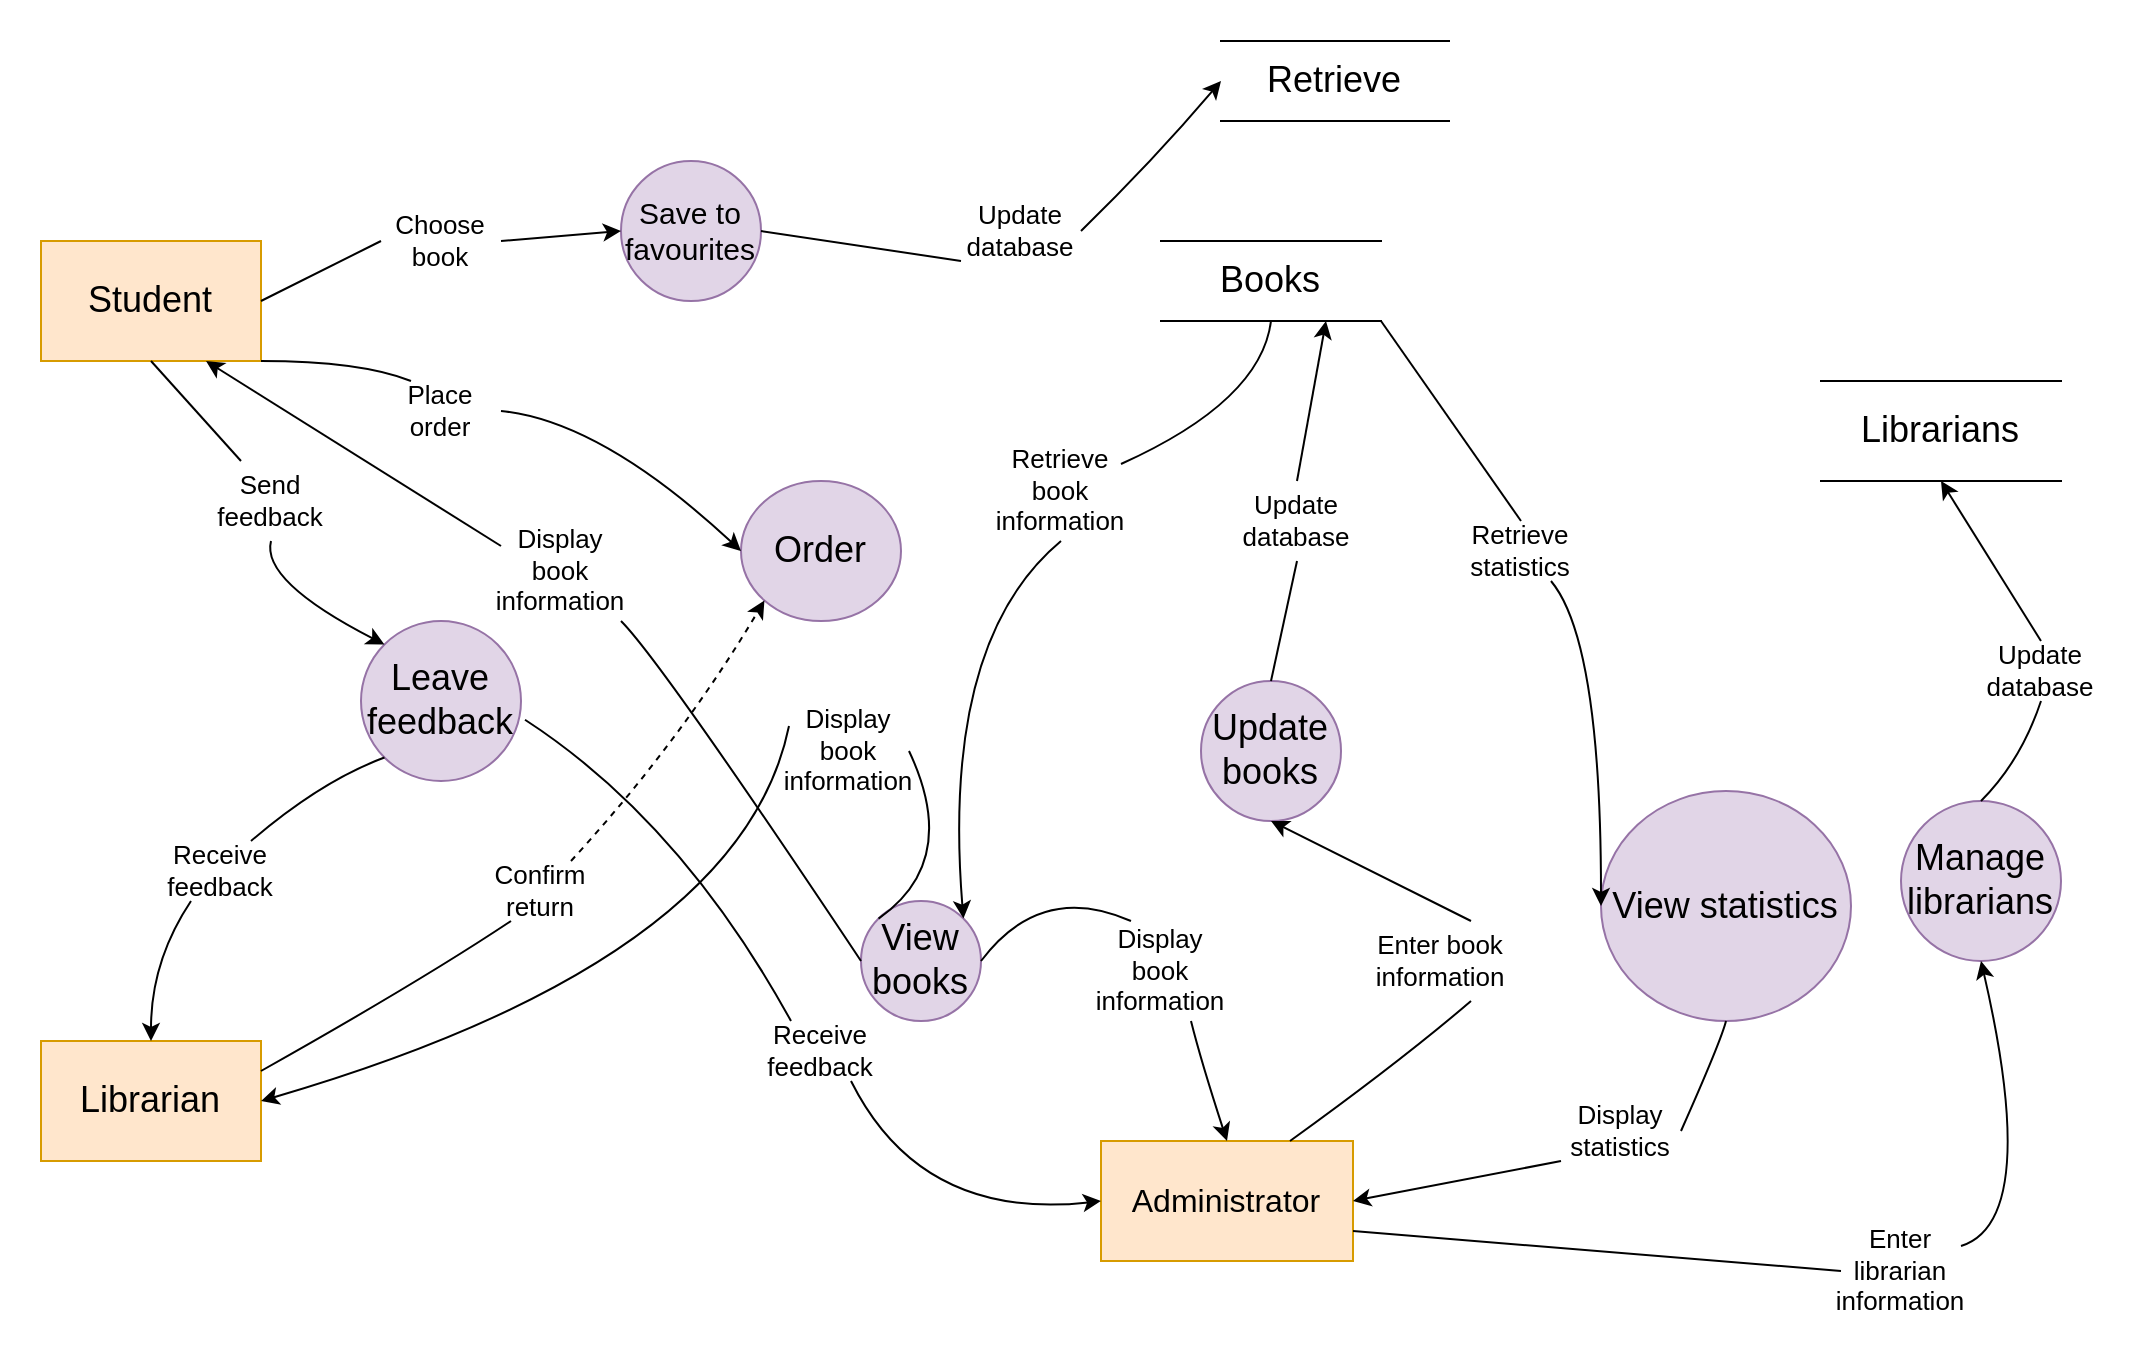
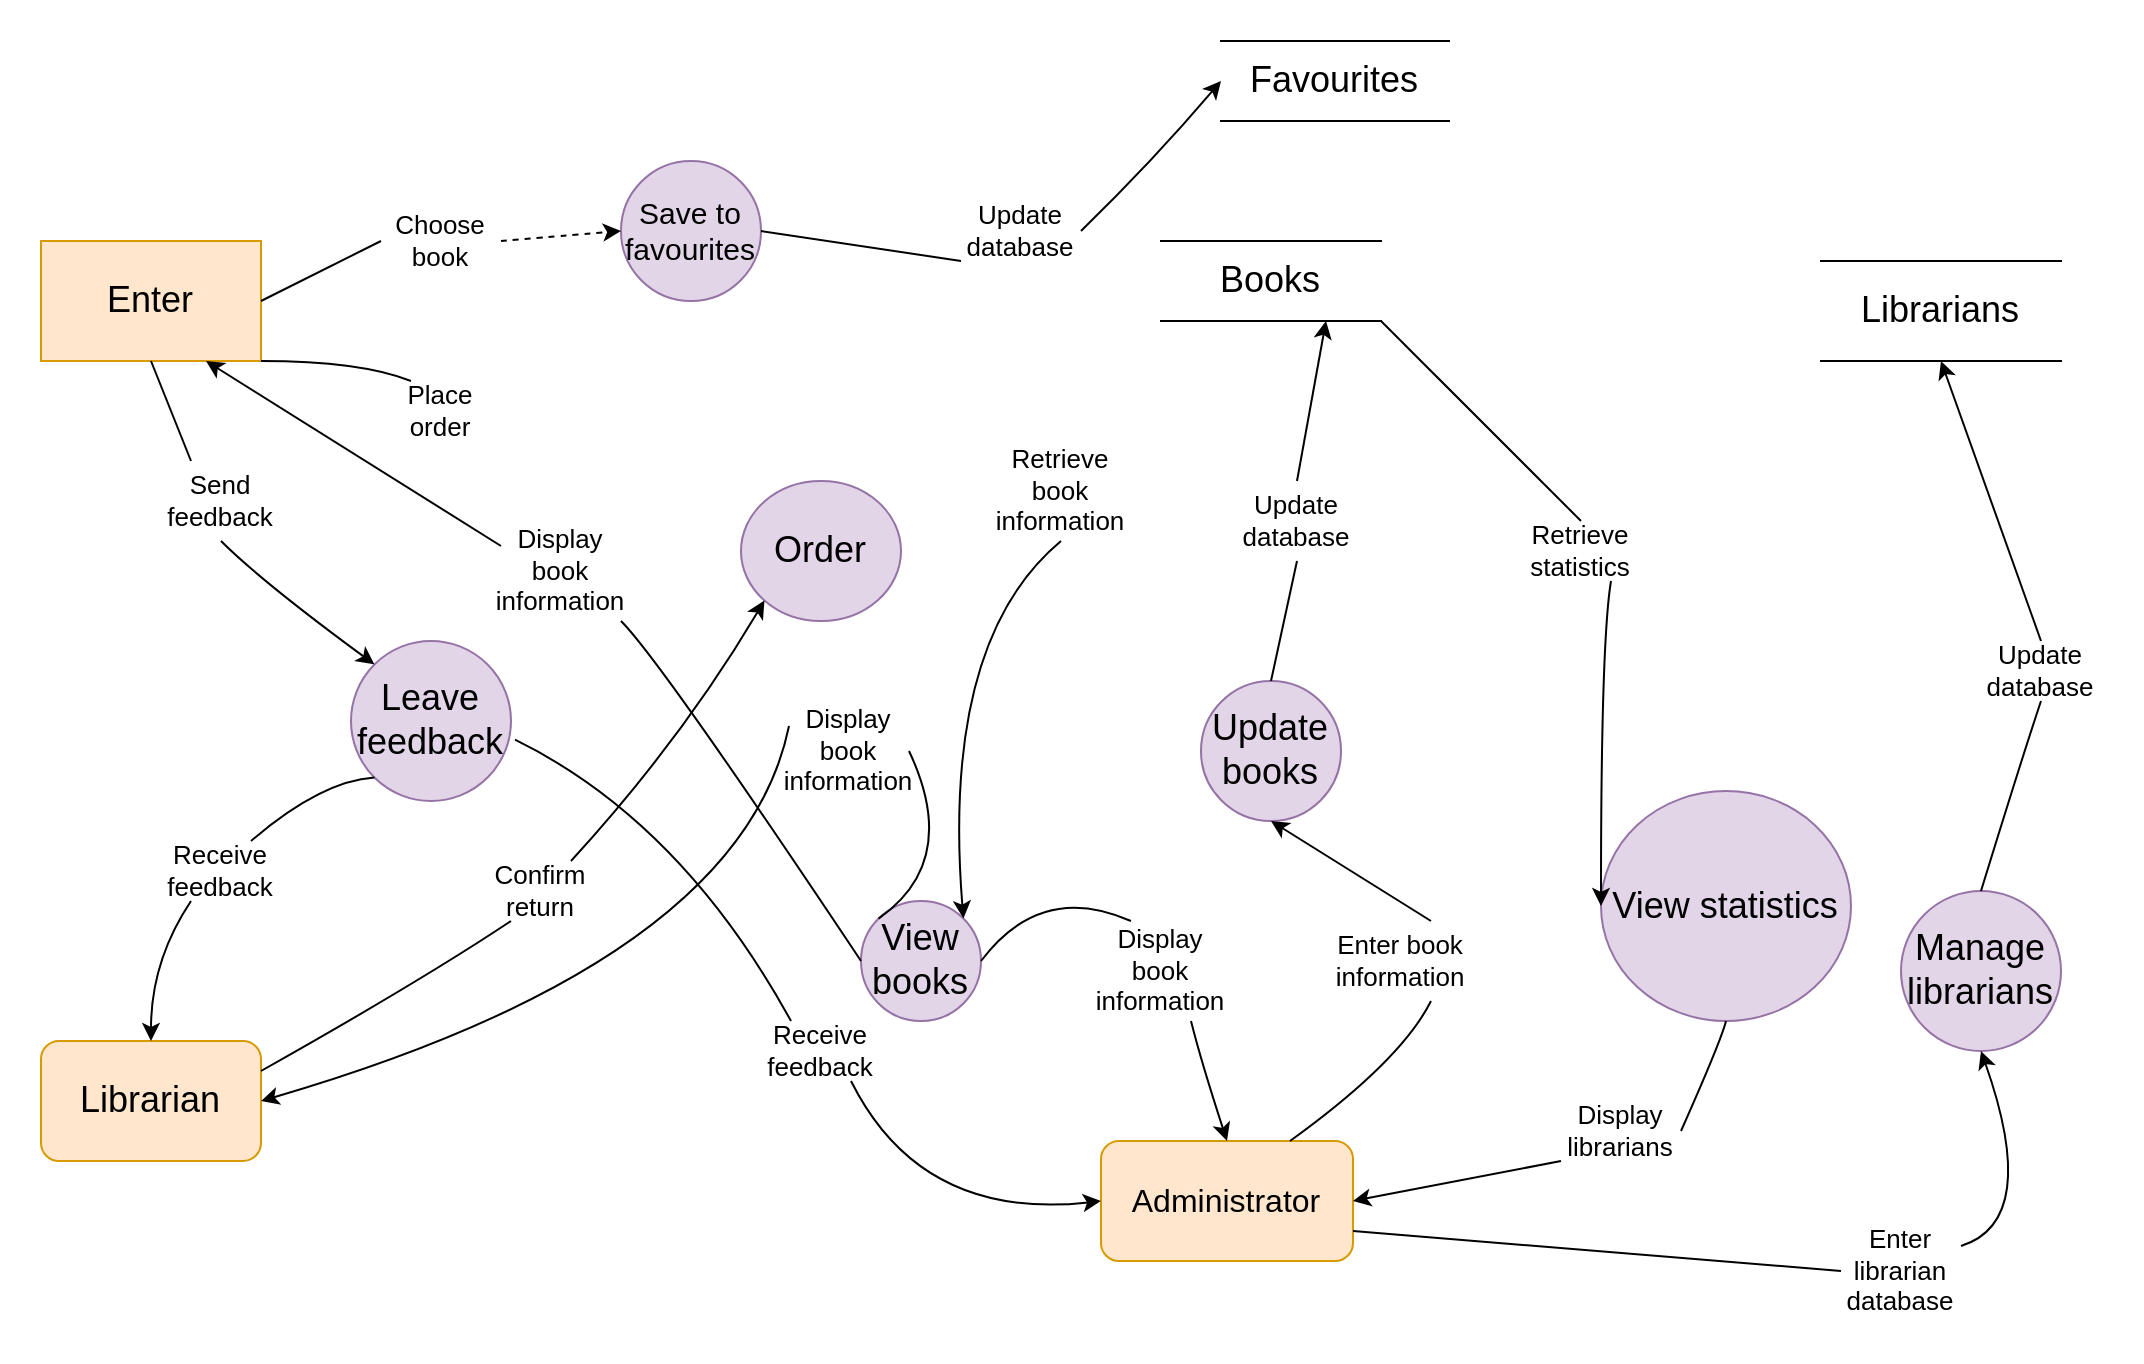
(1335, 81) -> (1335, 81)
(558, 236) -> (558, 236)
(151, 301) -> (151, 301)
(1212, 411) -> none
(1941, 431) -> (1941, 311)
(626, 459) -> none
(271, 501) -> (221, 501)
(1521, 551) -> (1581, 551)
(441, 701) -> (431, 721)
(633, 789) -> (633, 789)
(1981, 881) -> (1981, 971)
(1441, 961) -> (1401, 961)
(151, 1101) -> (151, 1101)
(1621, 1131) -> (1621, 1131)
(1227, 1201) -> (1227, 1201)
(1901, 1271) -> (1901, 1271)
